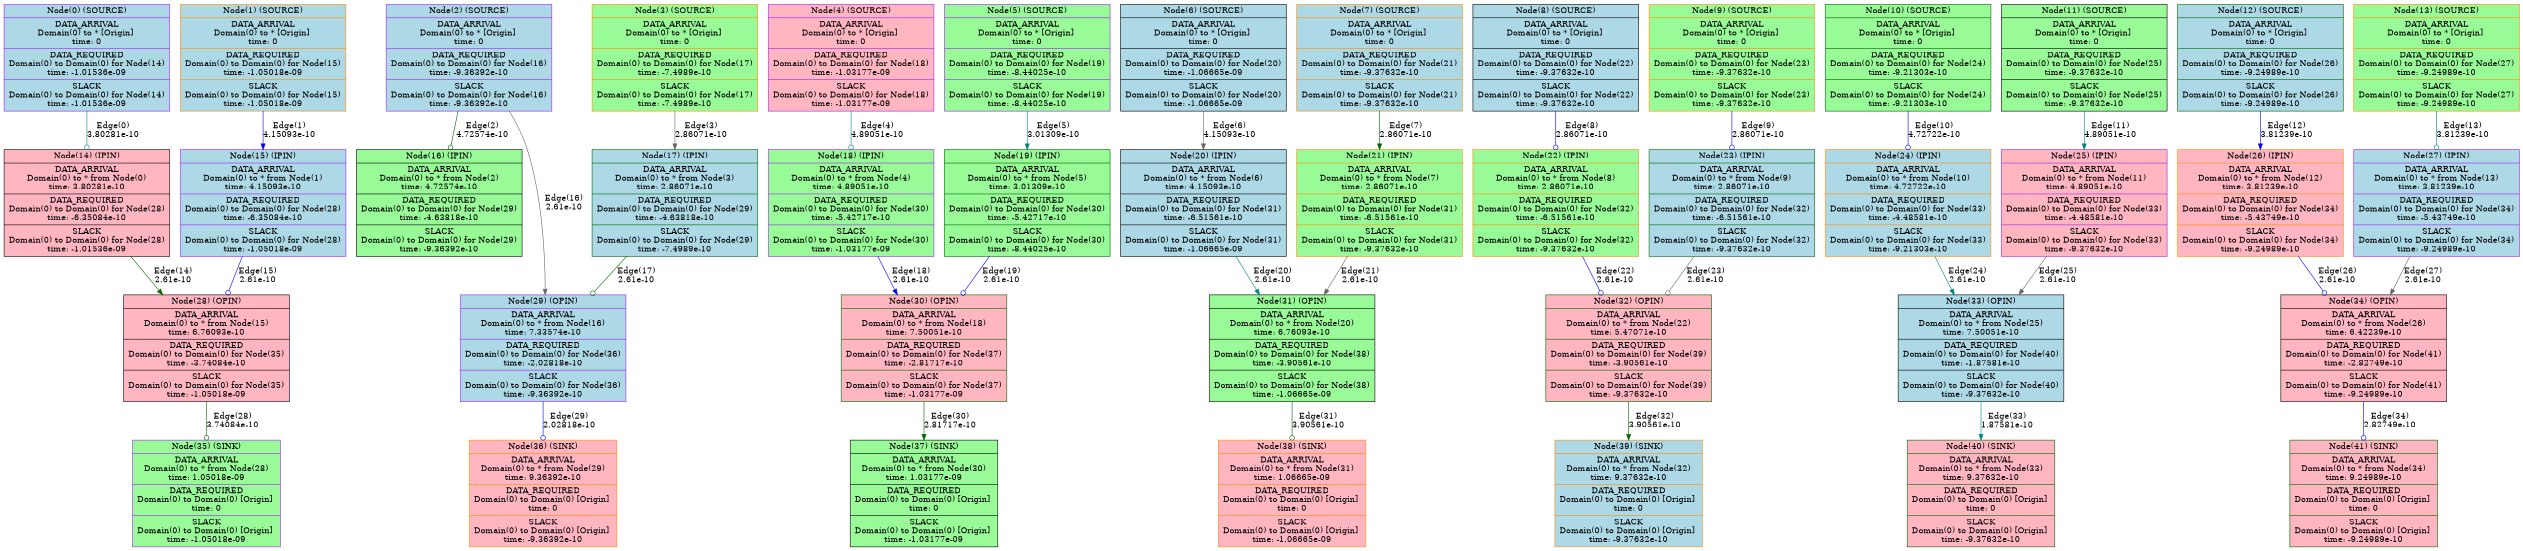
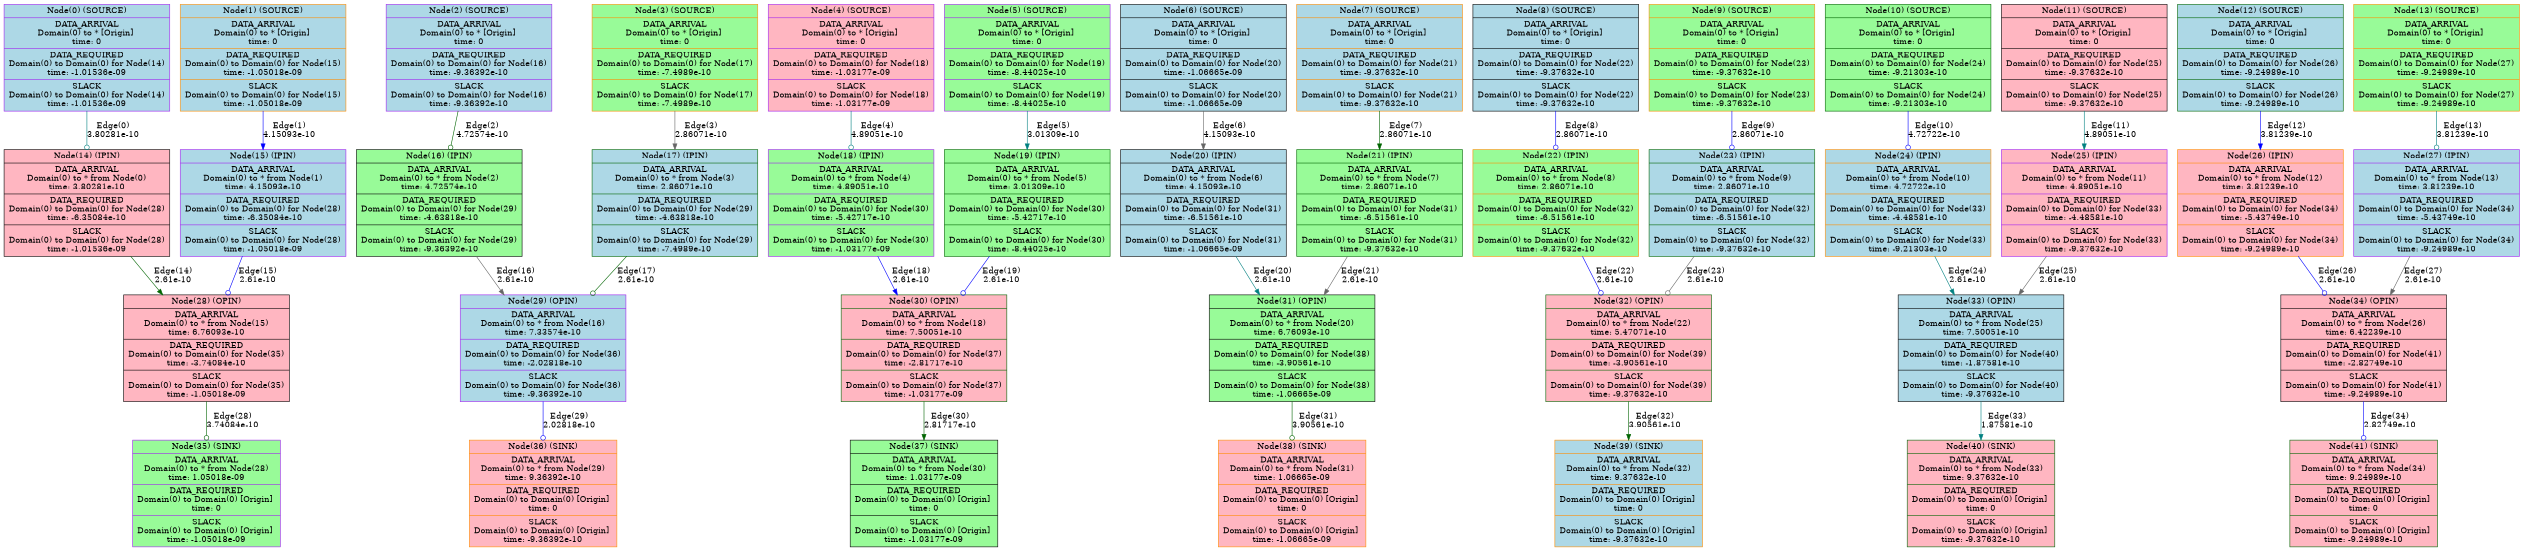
(2084, 58) -> (2084, 58)
(538, 197) -> (488, 273)
(1380, 203) -> (1380, 203)
